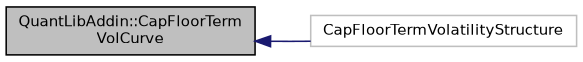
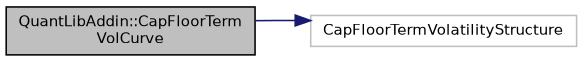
(291, 41) -> (275, 21)
